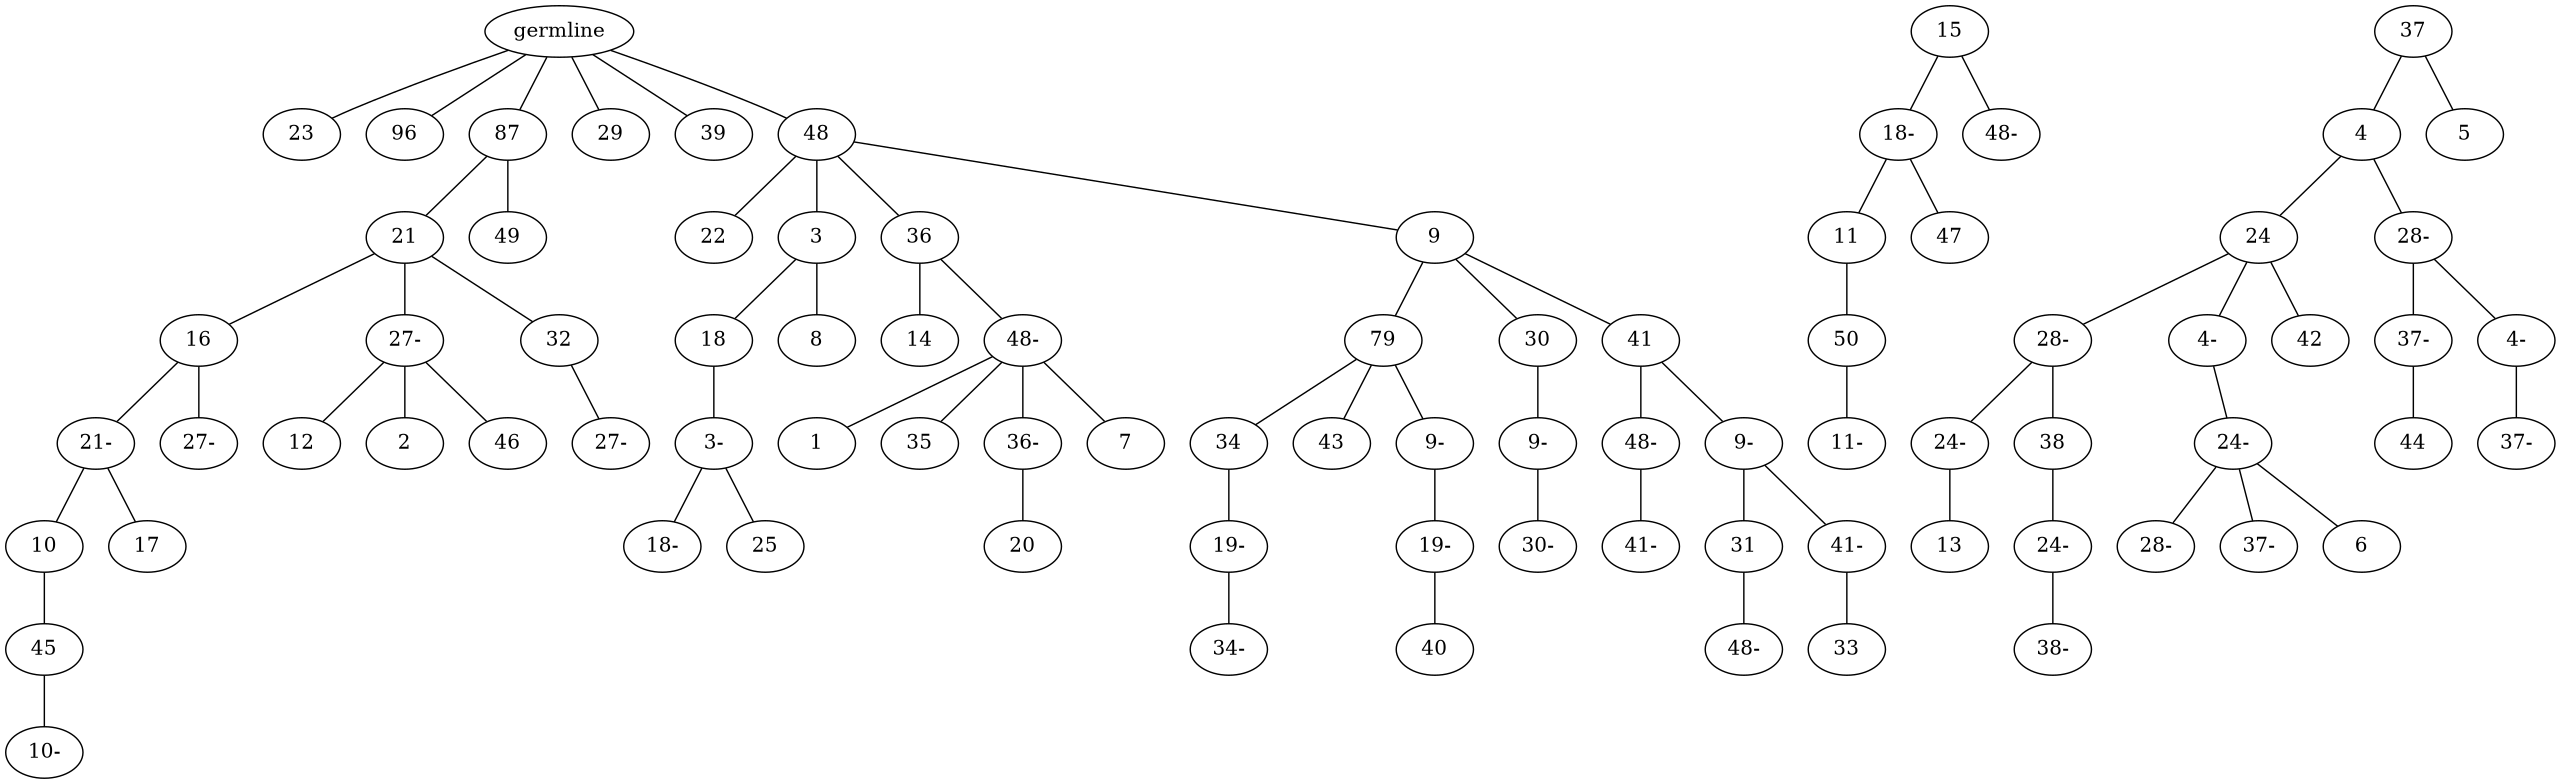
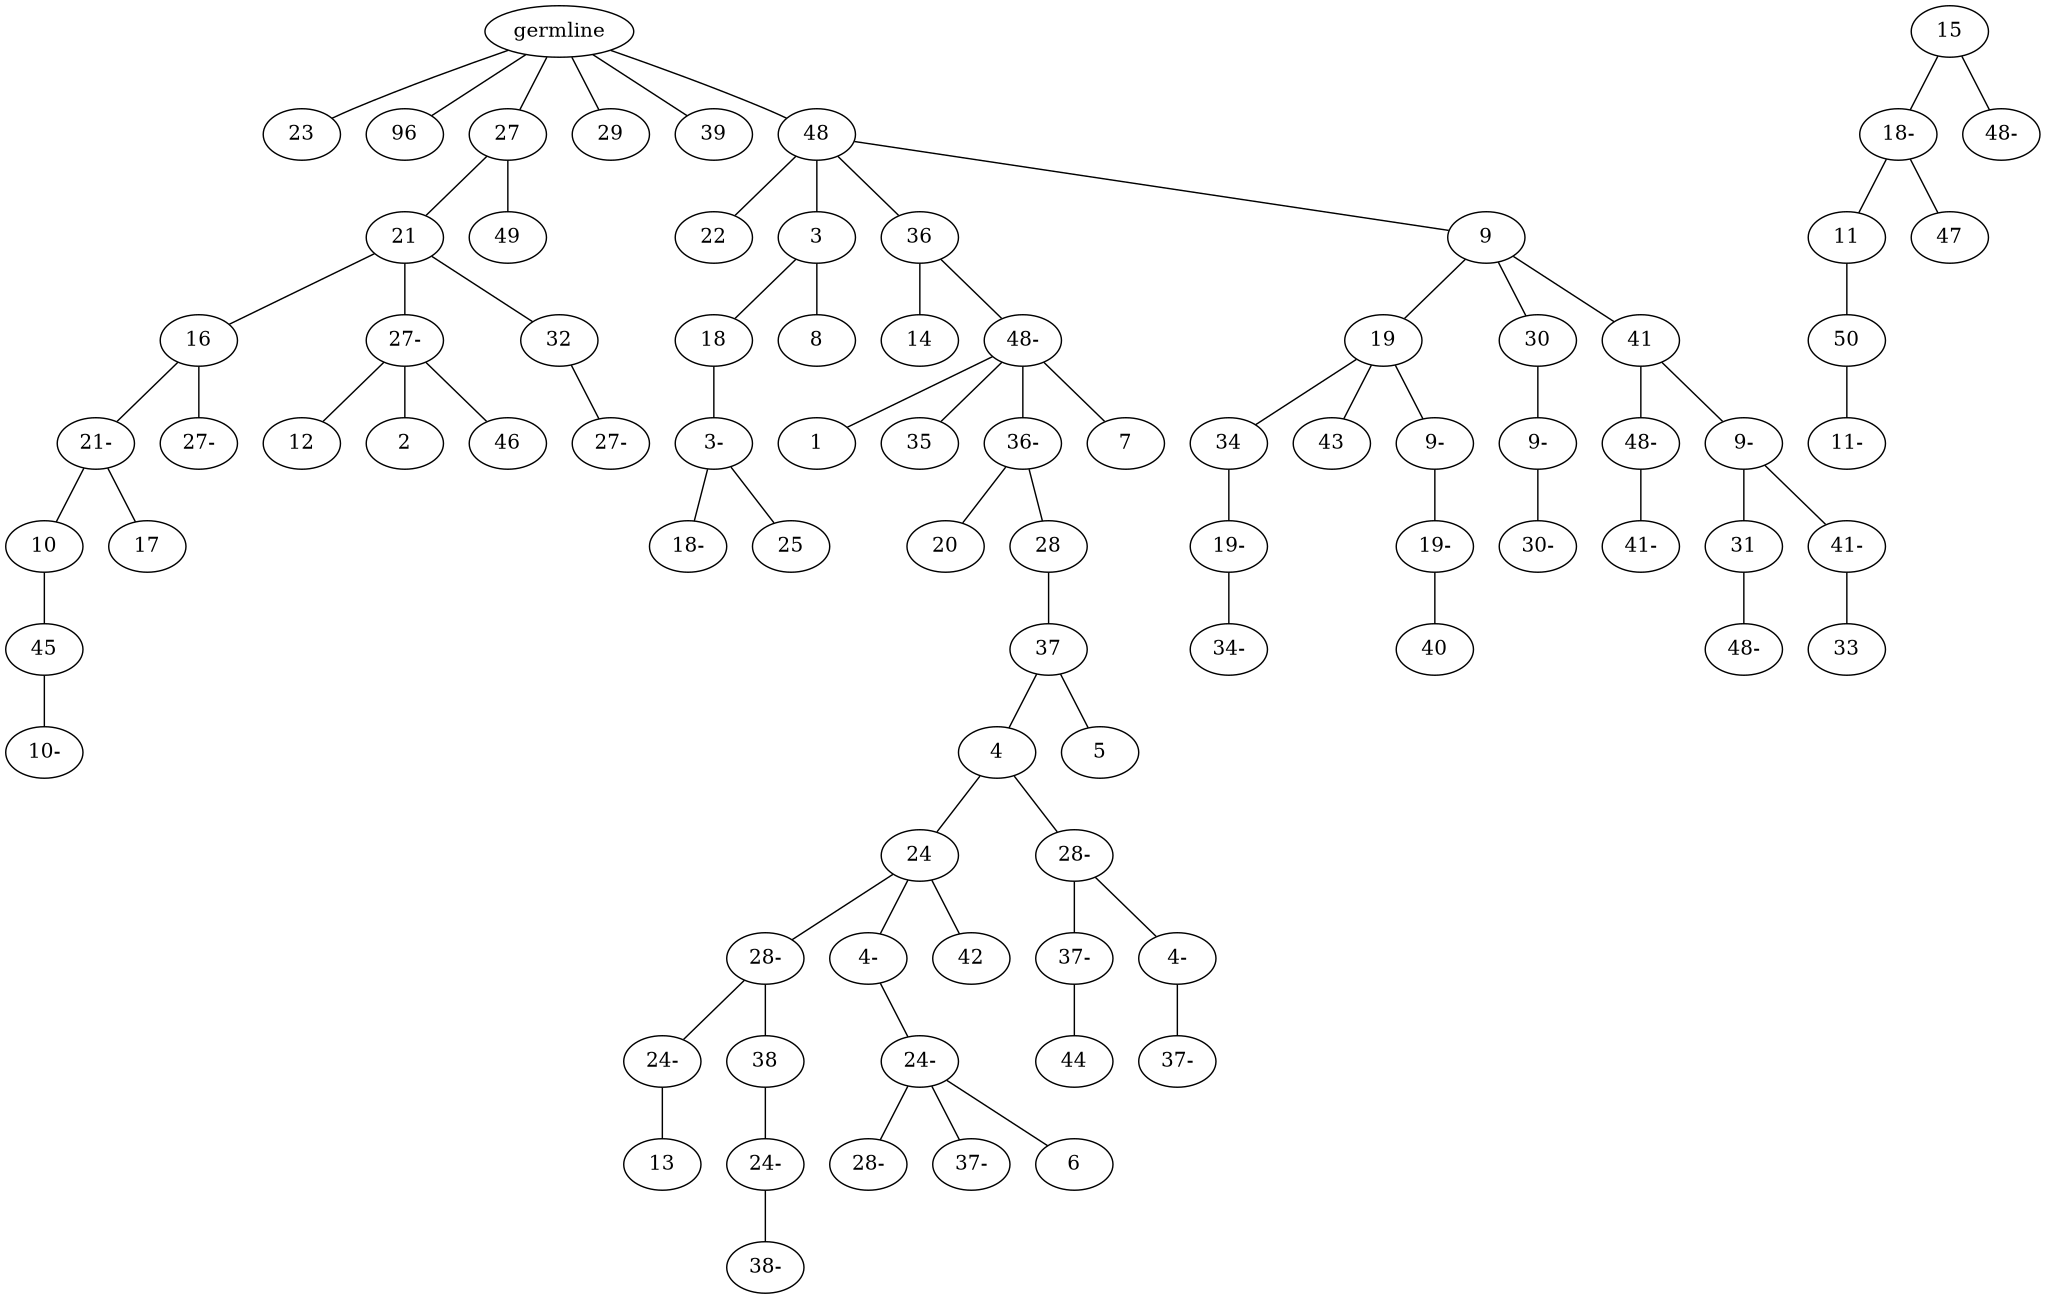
(508, 134) -> (508, 134)
(1383, 340) -> (1383, 340)
none -> (1049, 546)
